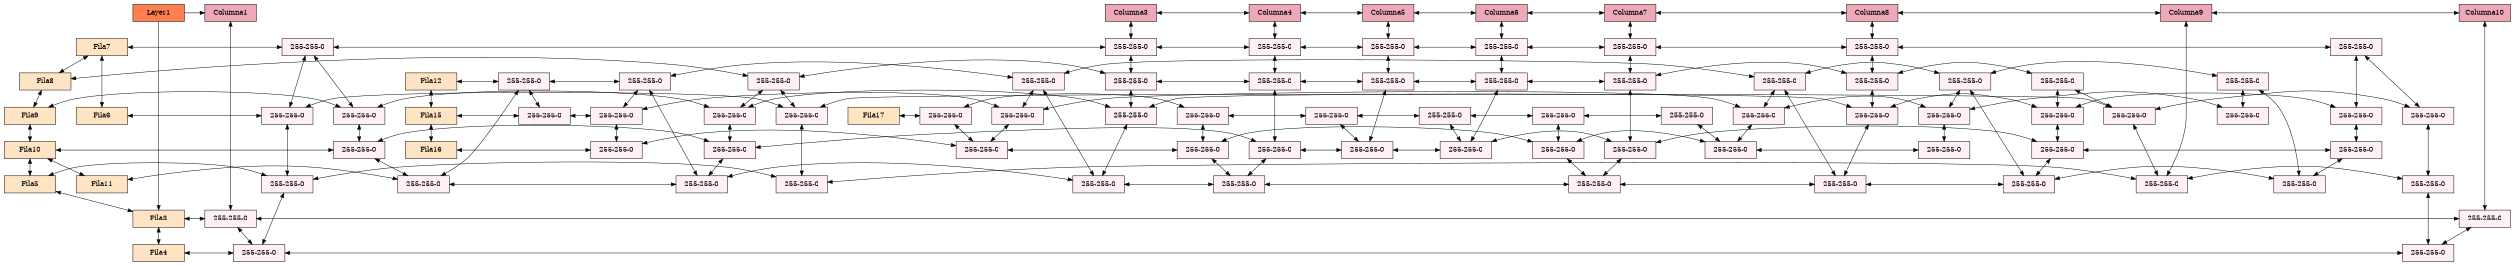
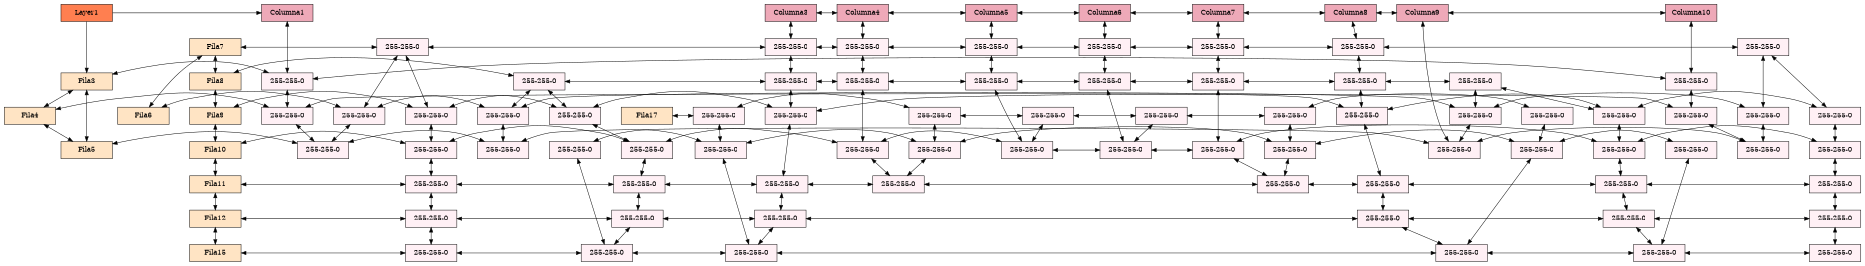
(431, 150) -> none
(30, 167) -> (58, 133)
none -> (215, 201)
